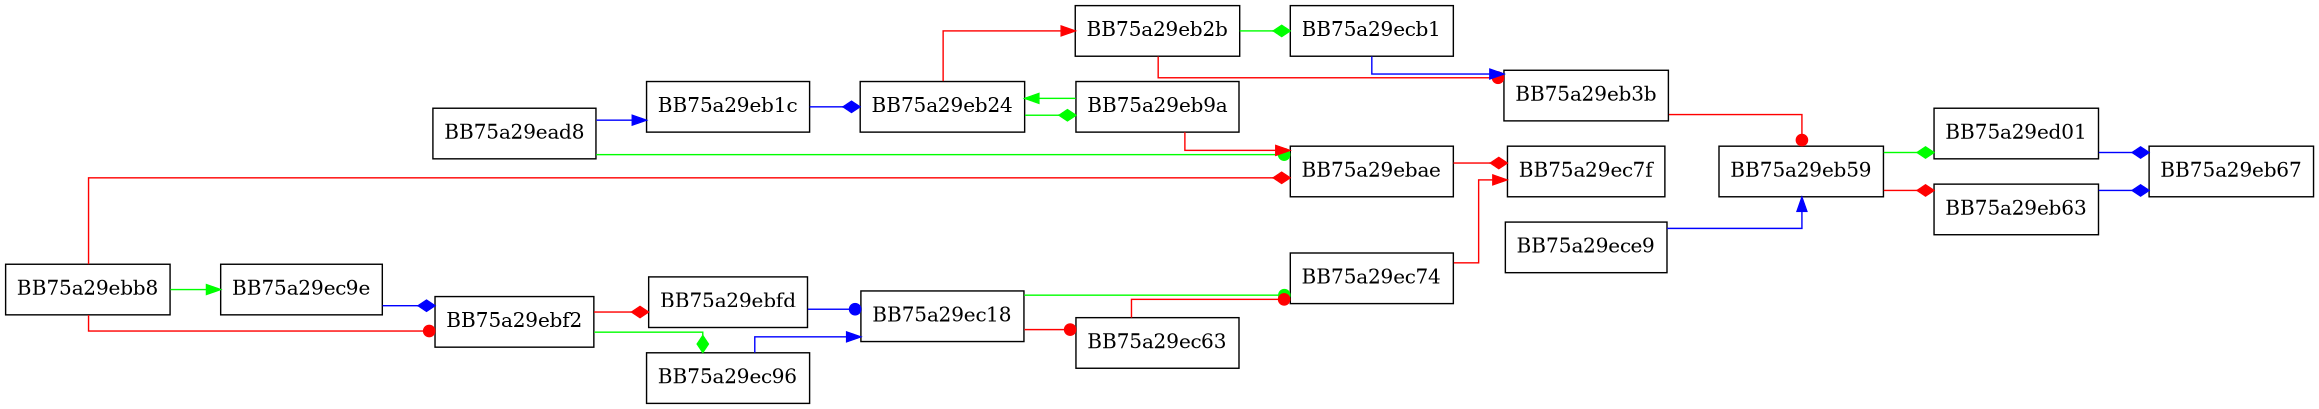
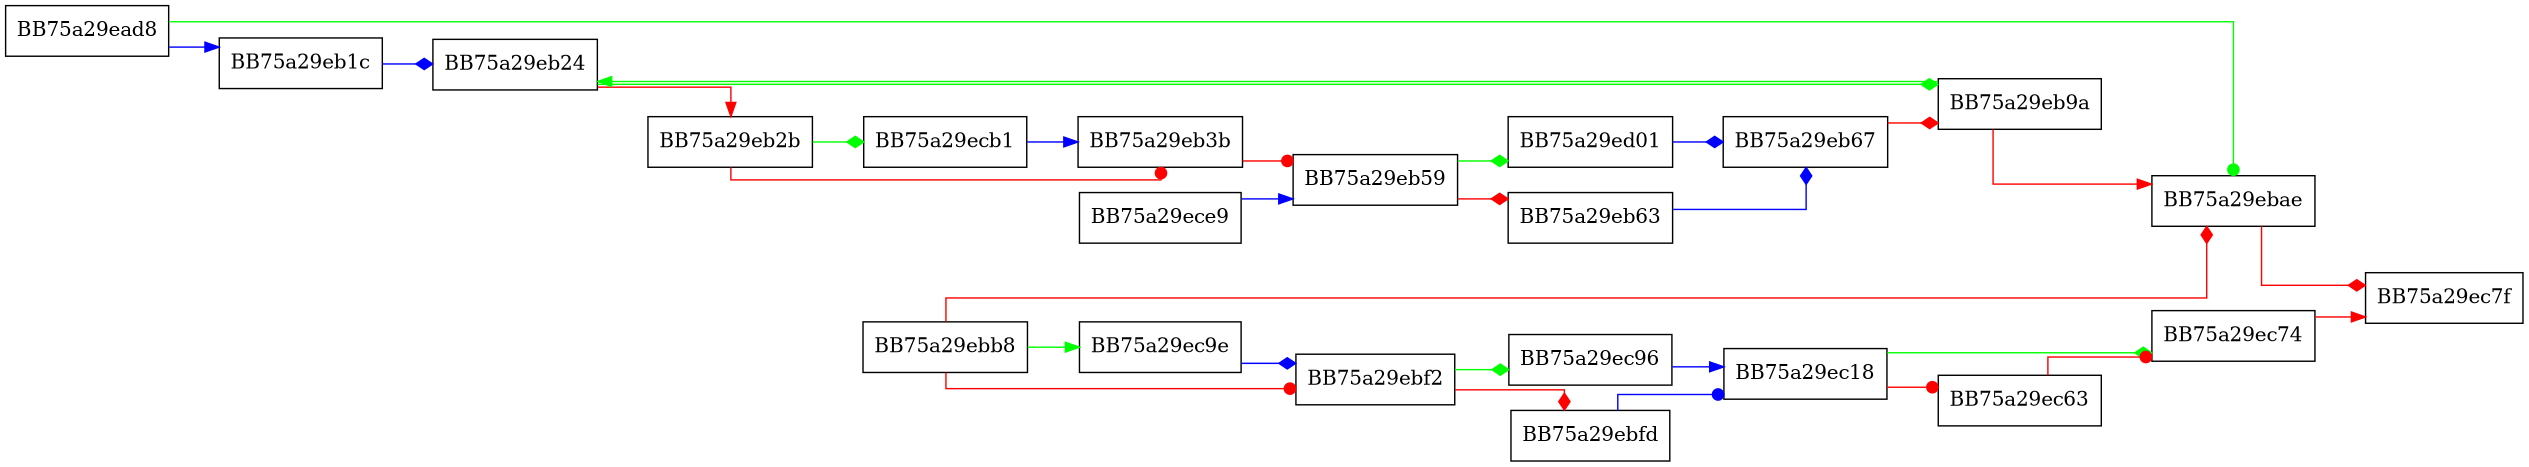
none -> (1904, 123)
(1120, 295) -> (2011, 353)
